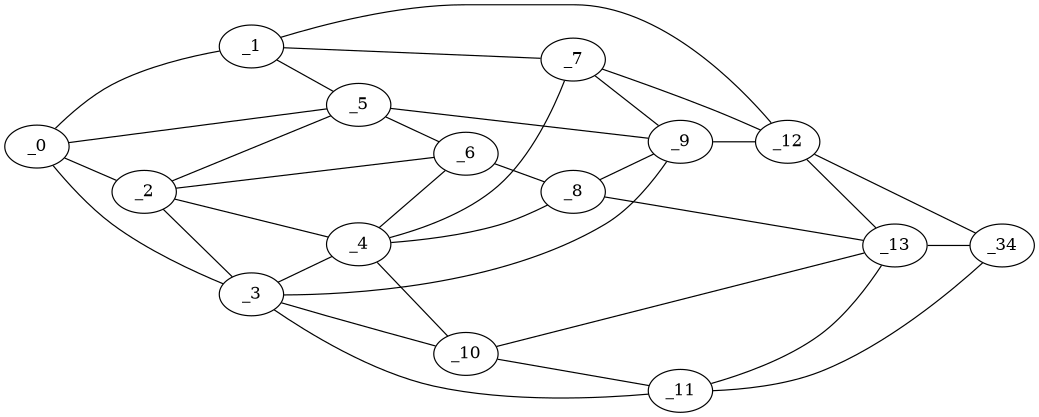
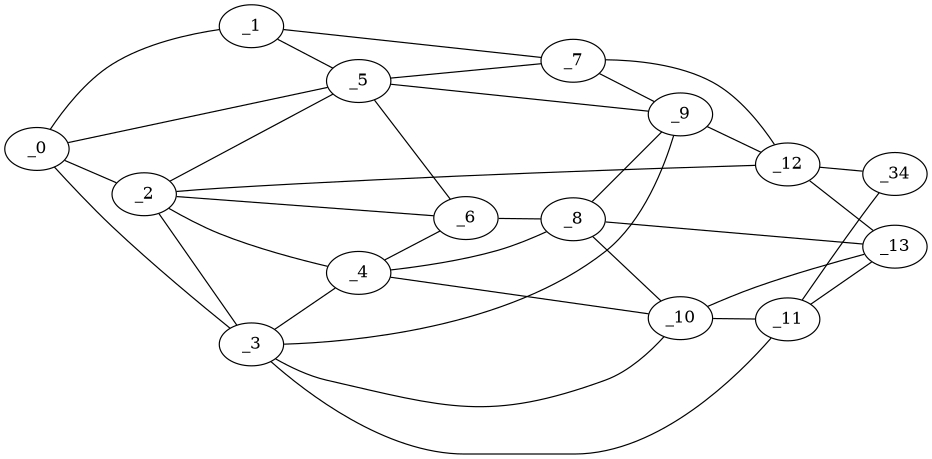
(544, 5) -> (466, 176)
(500, 184) -> (466, 71)
(949, 245) -> none
none -> (627, 269)
